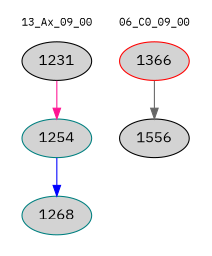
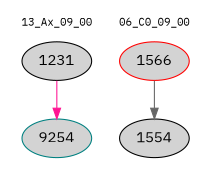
(154, 61) -> (154, 61)
(57, 138) -> (57, 138)
(154, 138) -> (154, 138)
(57, 216) -> none
